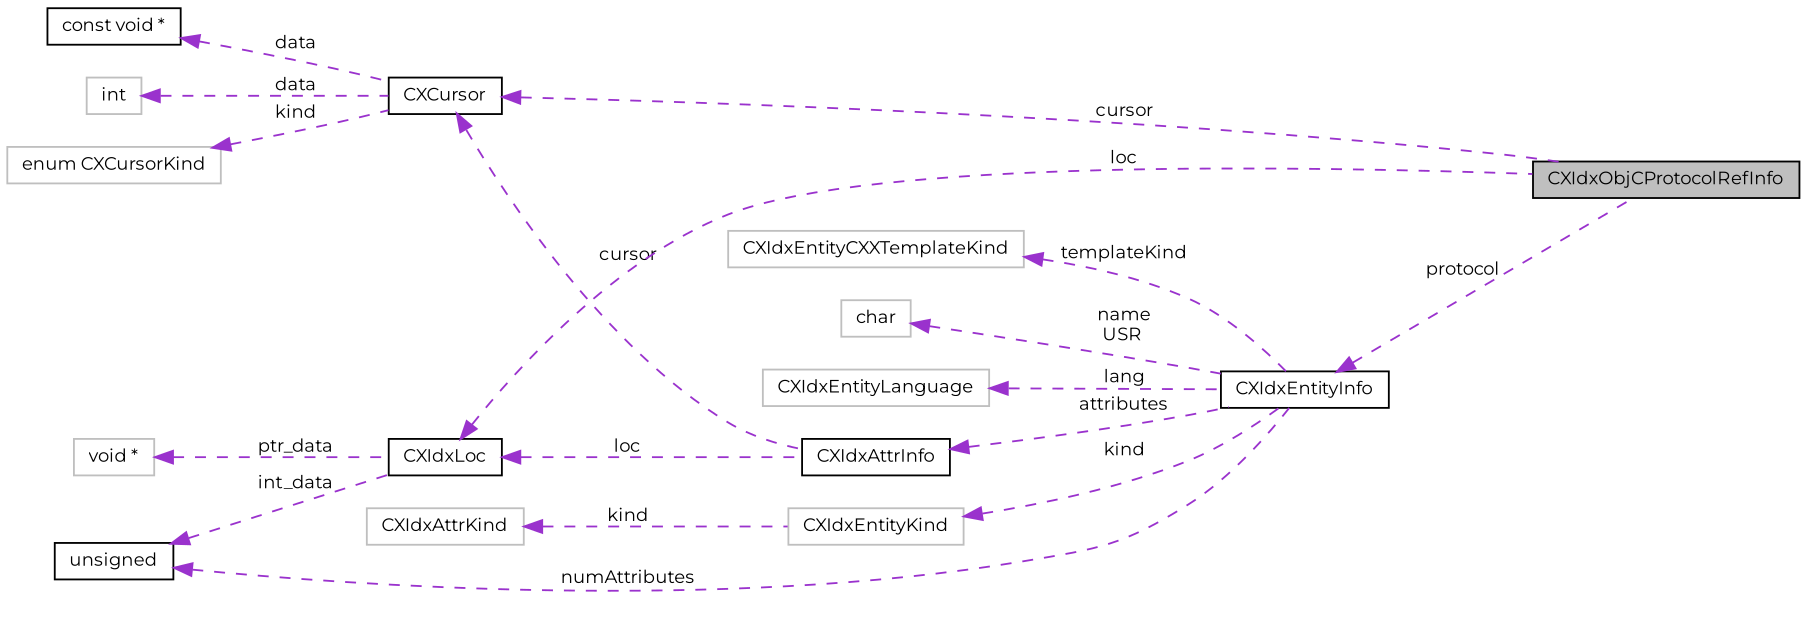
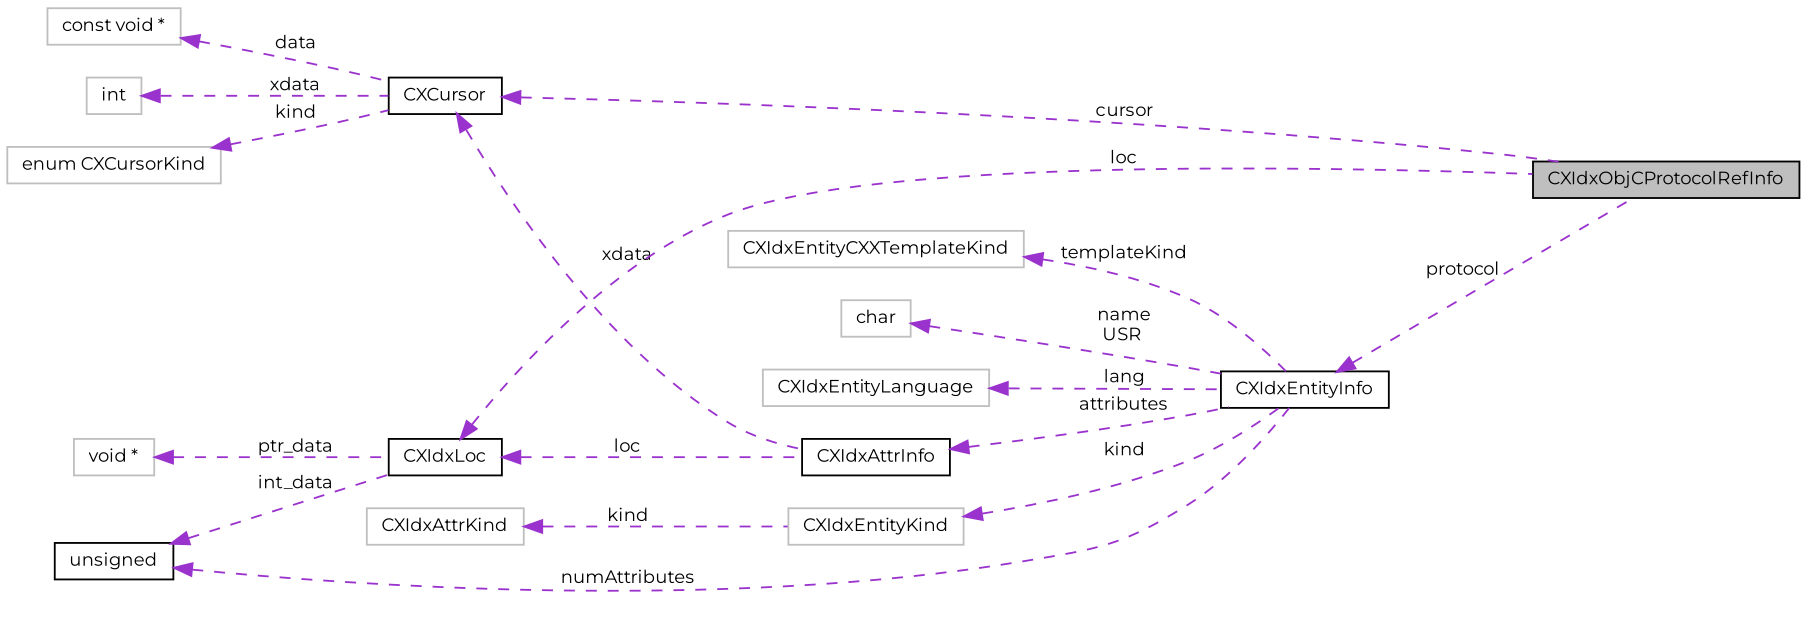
(114, 26) -> (114, 26)
(294, 86) -> (294, 86)
(626, 256) -> (626, 256)
